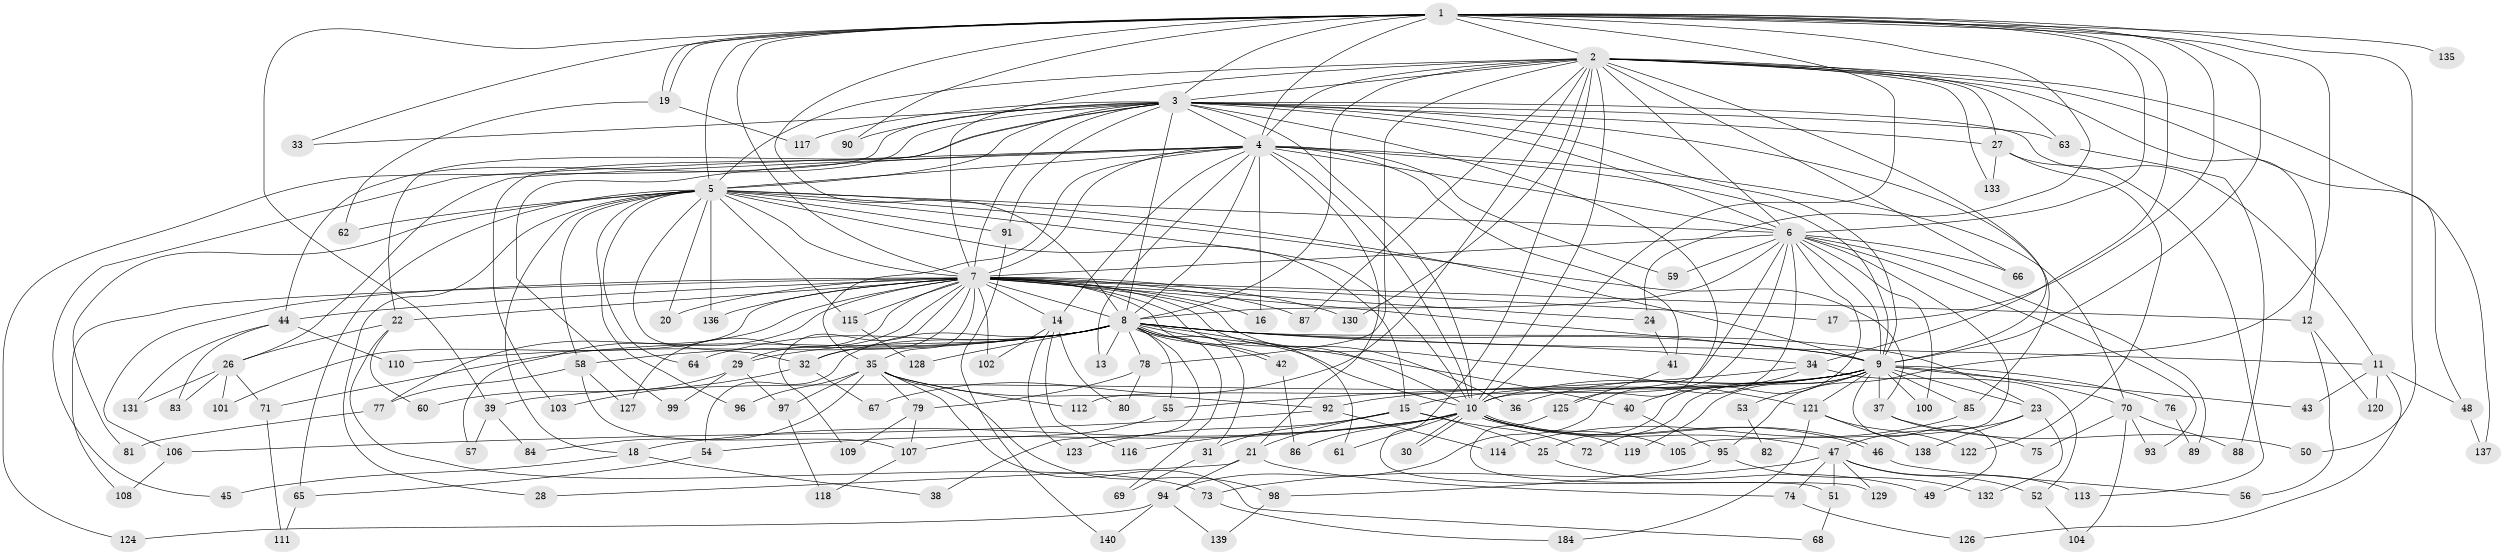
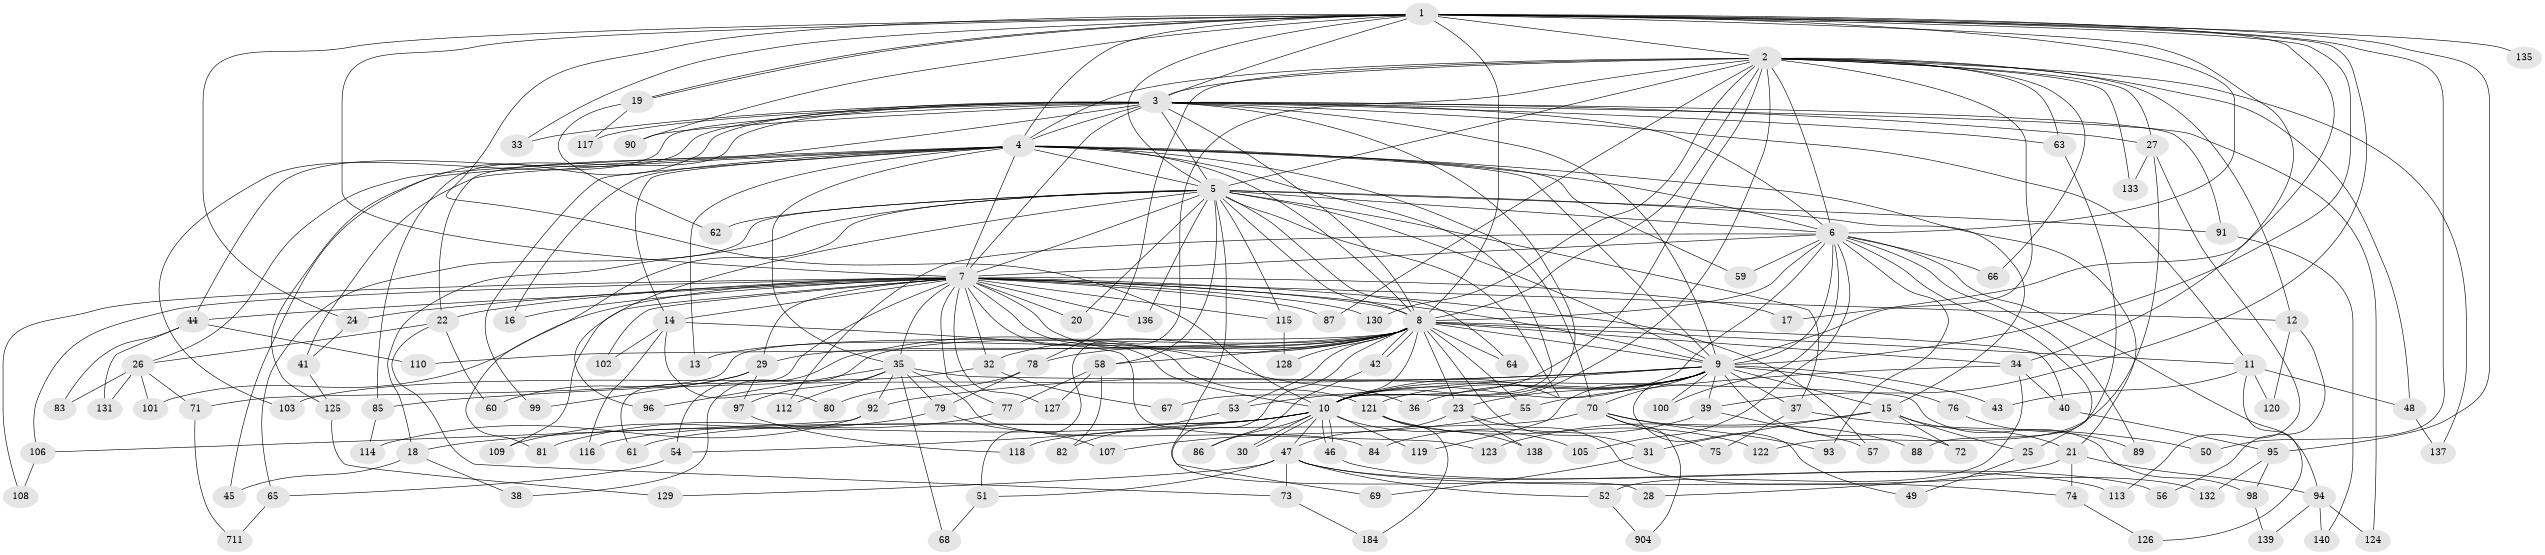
(1214, 80) -> none
(642, 328) -> (1306, 272)
none -> (1325, 361)
(757, 440) -> (1098, 415)
(860, 478) -> (1304, 427)
(282, 541) -> (235, 541)
(2077, 541) -> (1643, 541)
